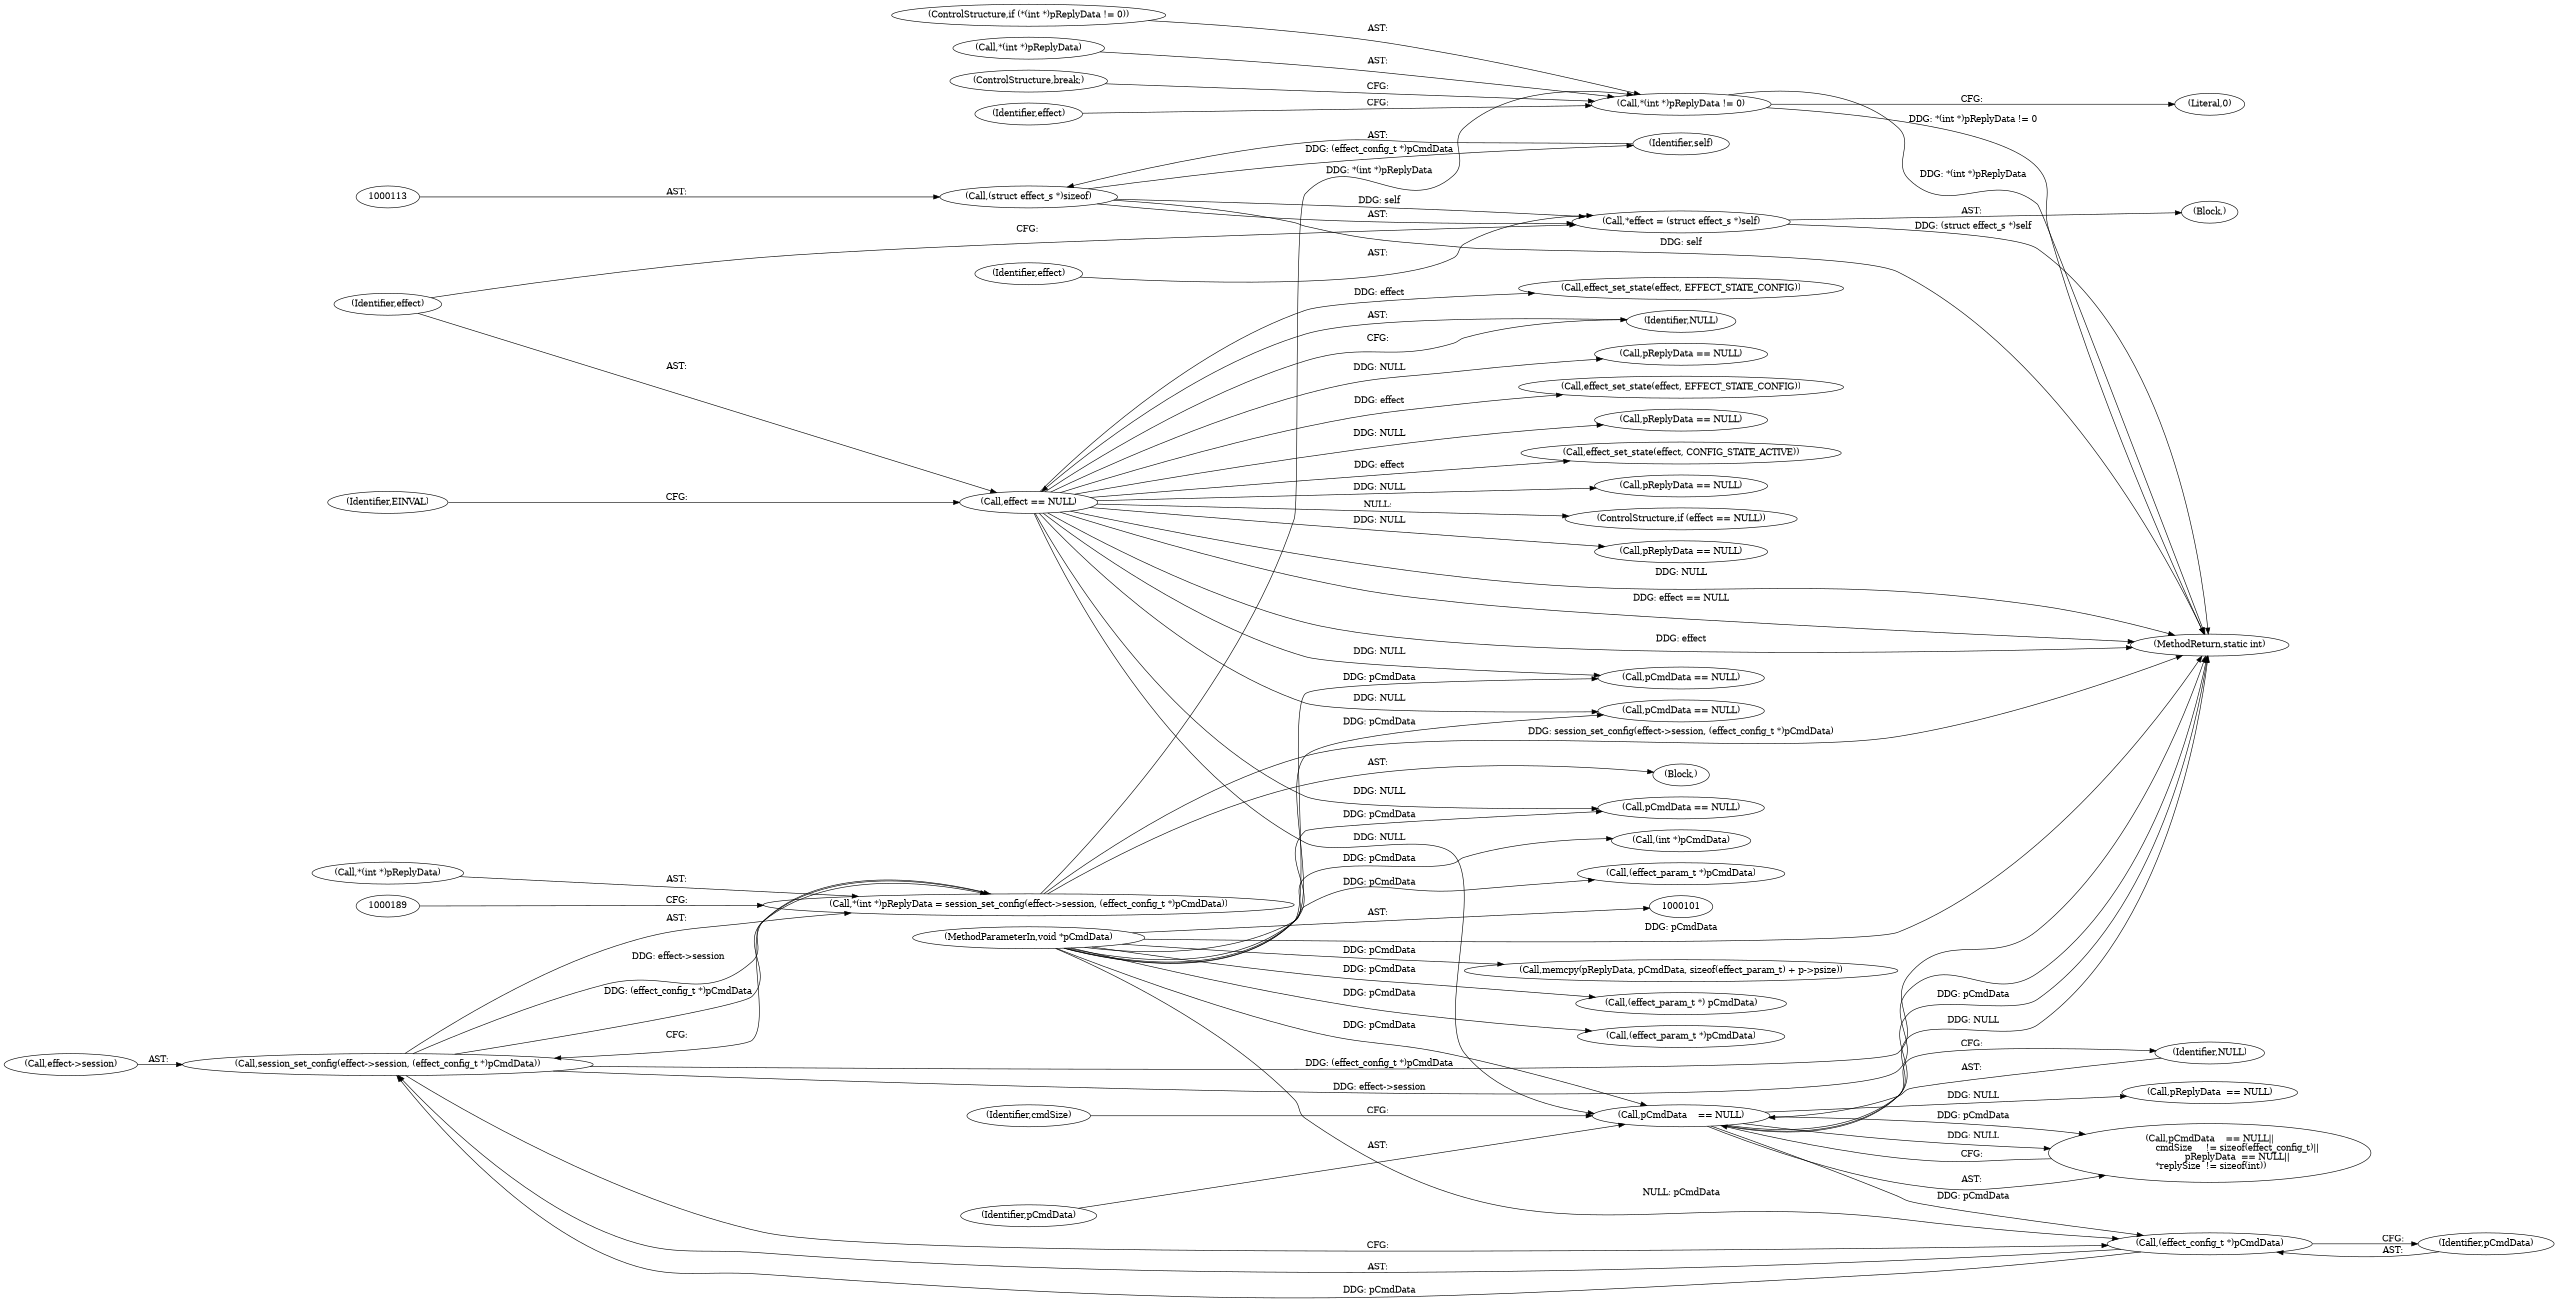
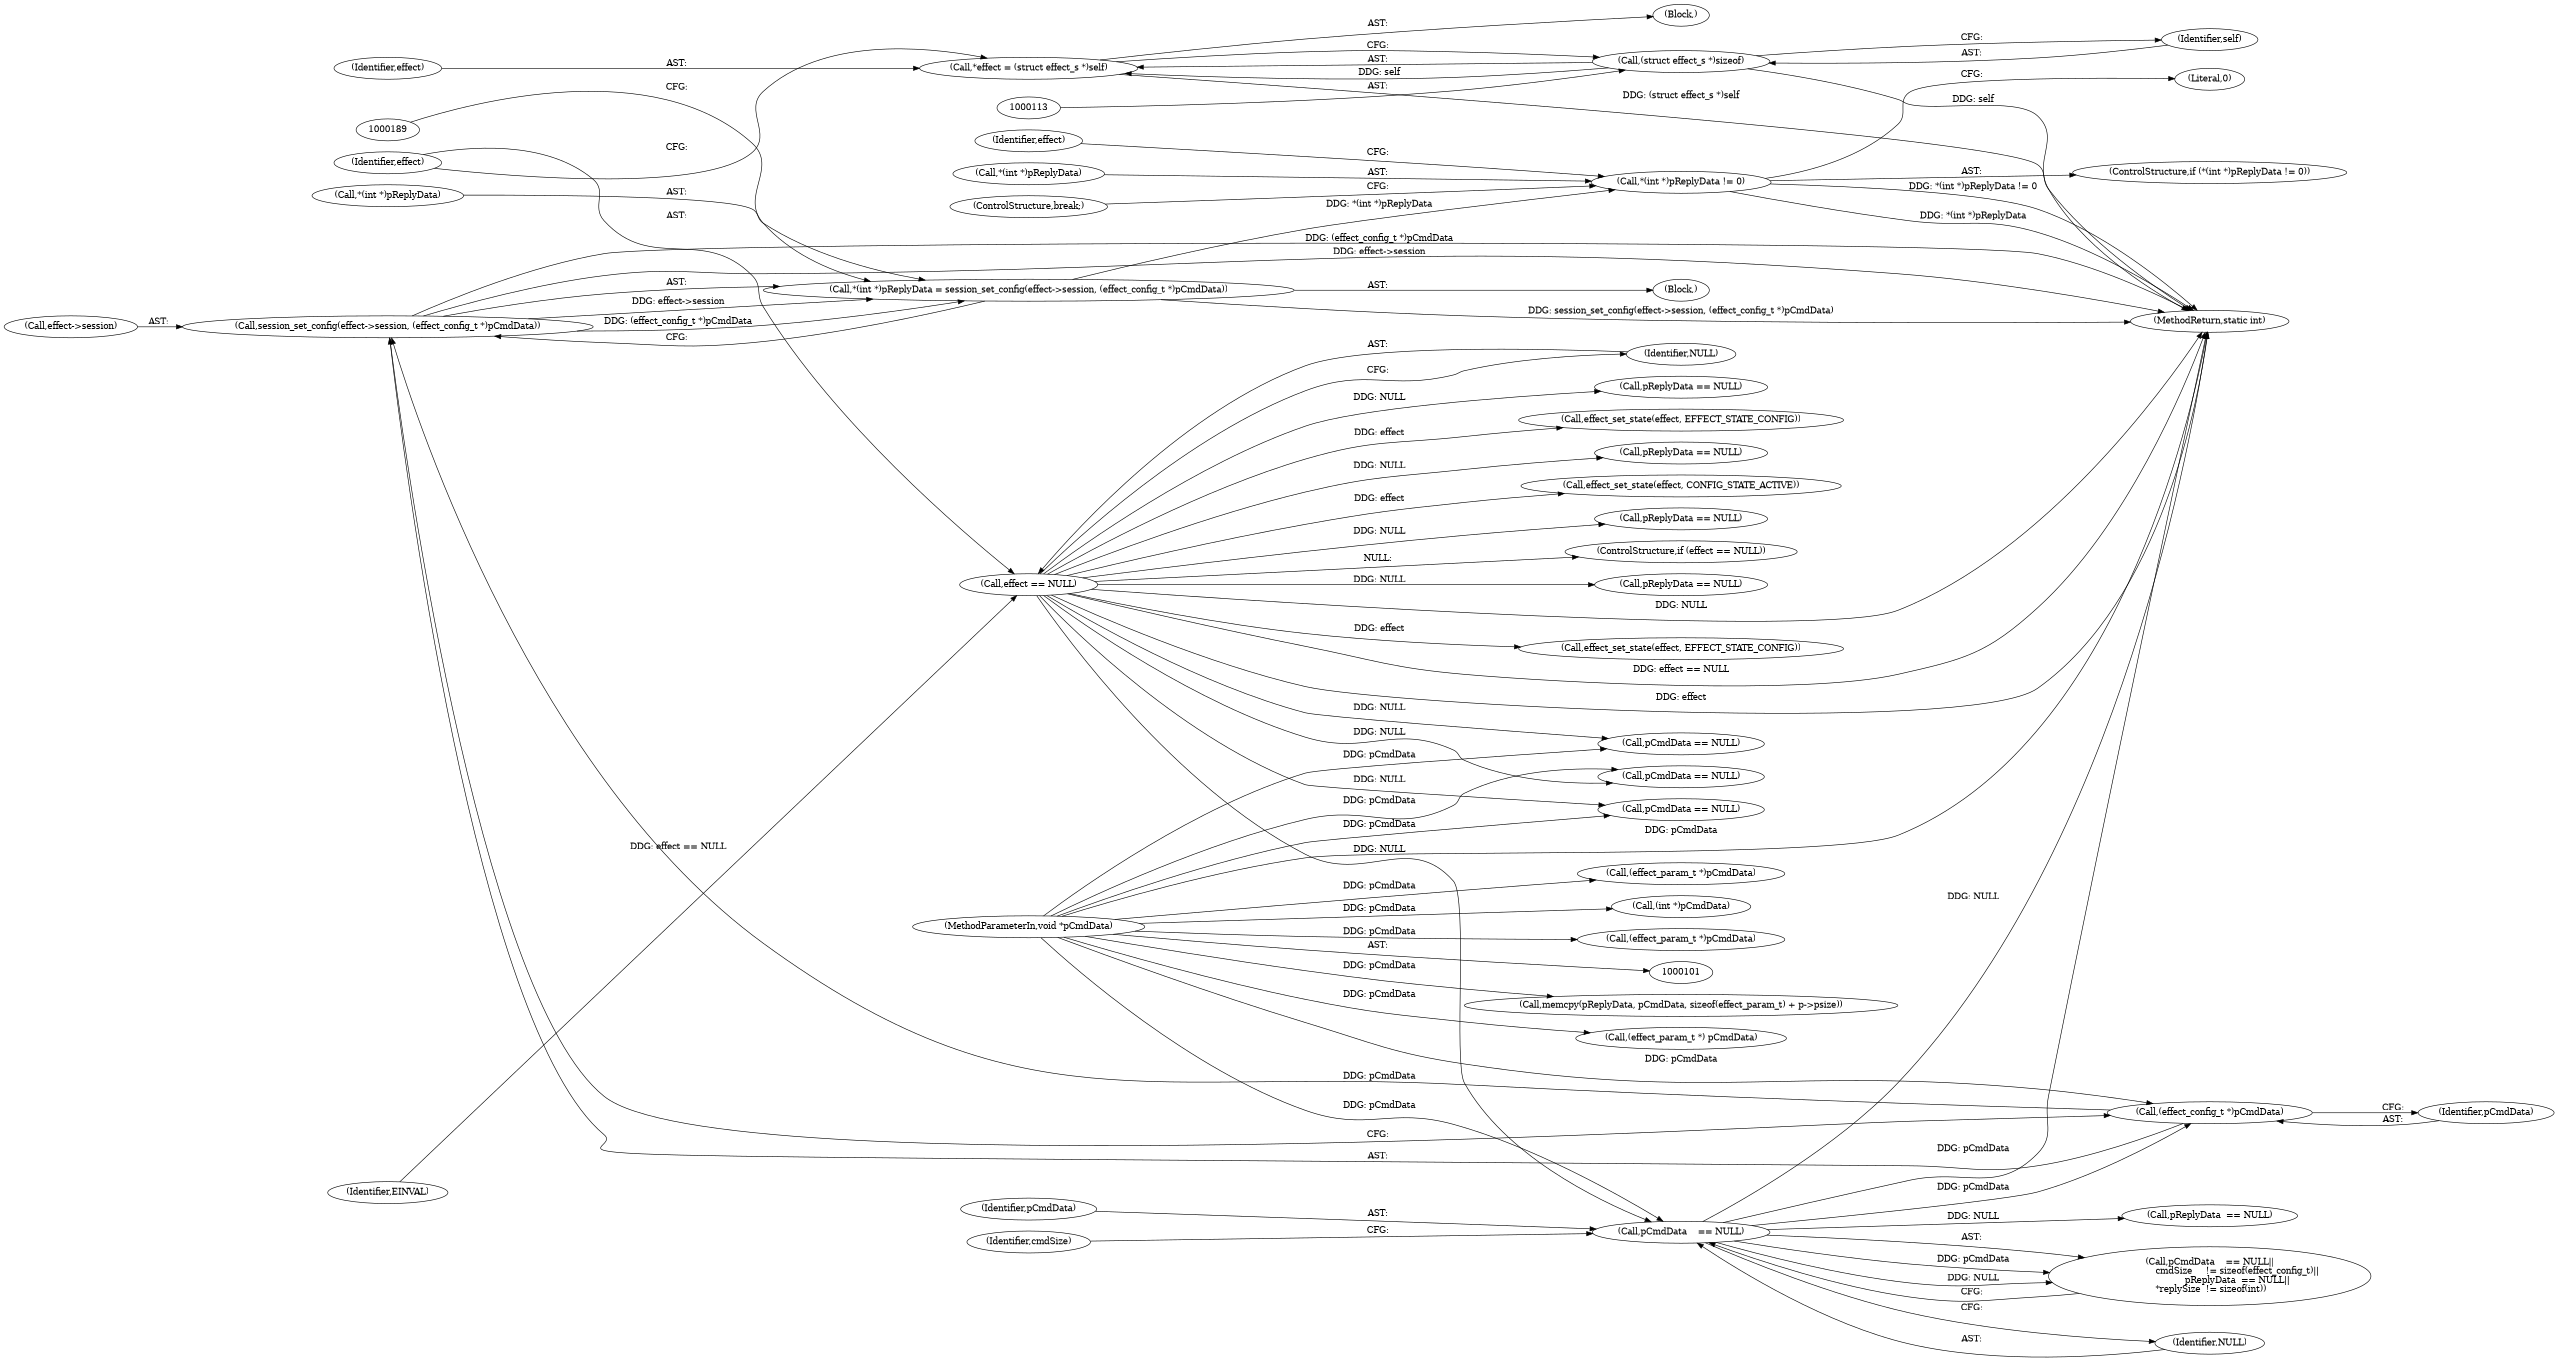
(1393, 44) -> (1920, 178)
none -> (1355, 51)
(1379, 150) -> (1973, 38)
(678, 498) -> (678, 847)
(1681, 1193) -> (1681, 1059)
